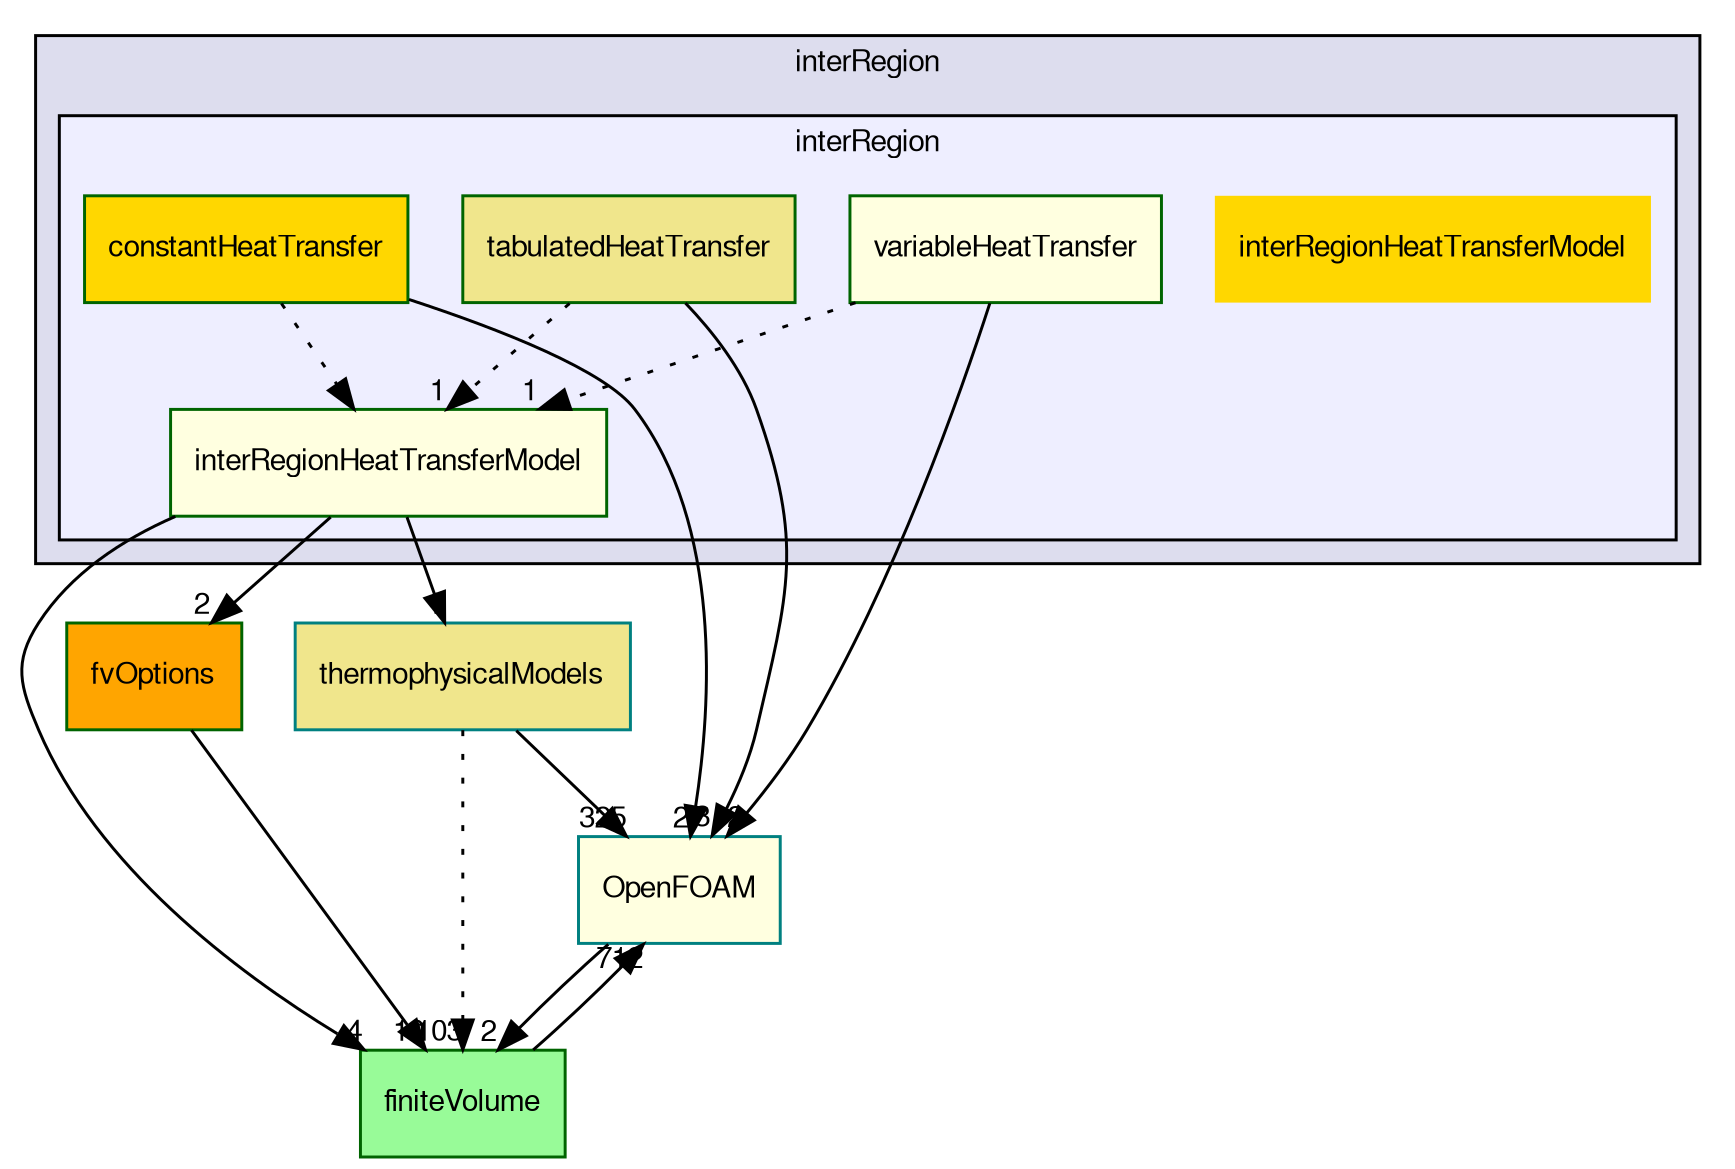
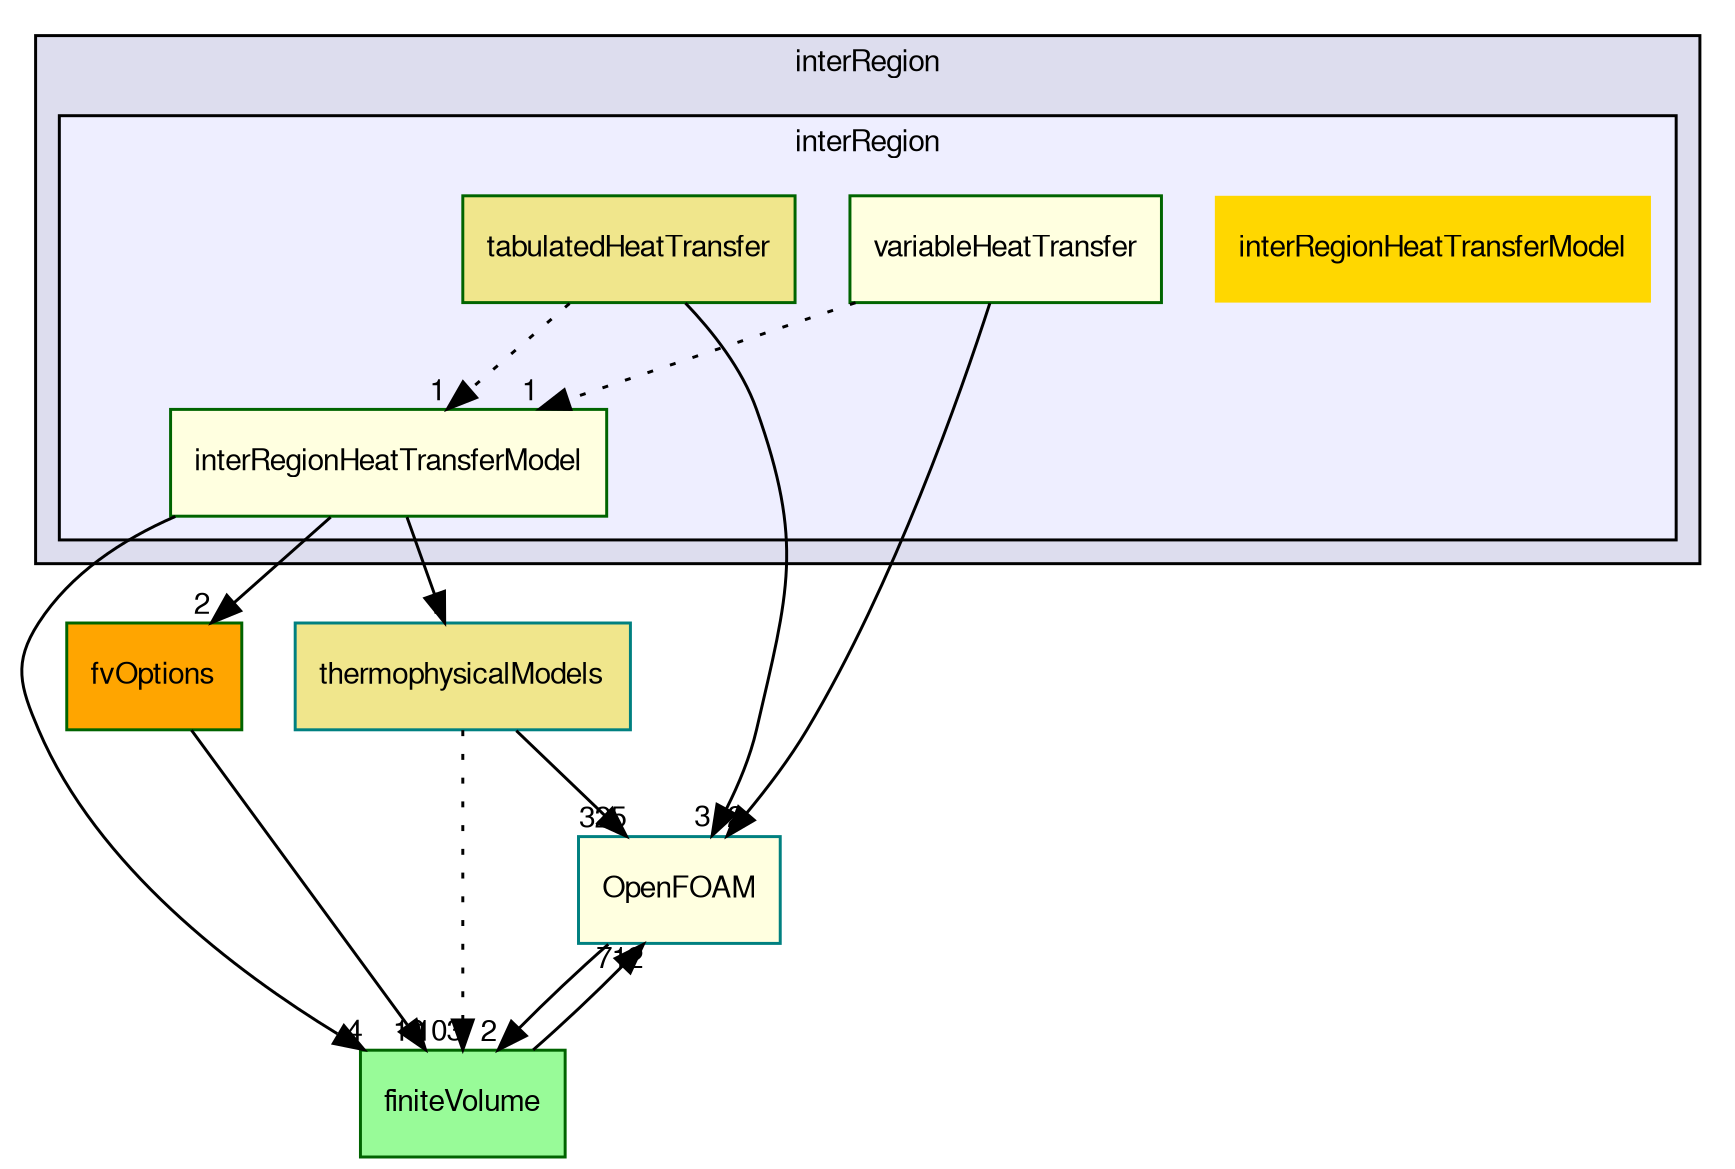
(246, 249) -> none
